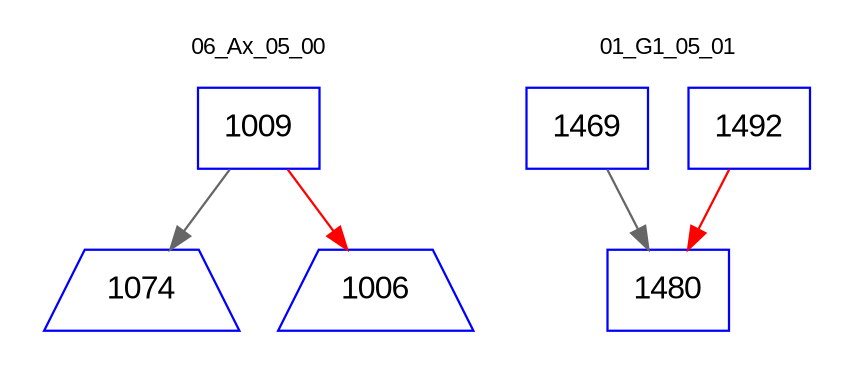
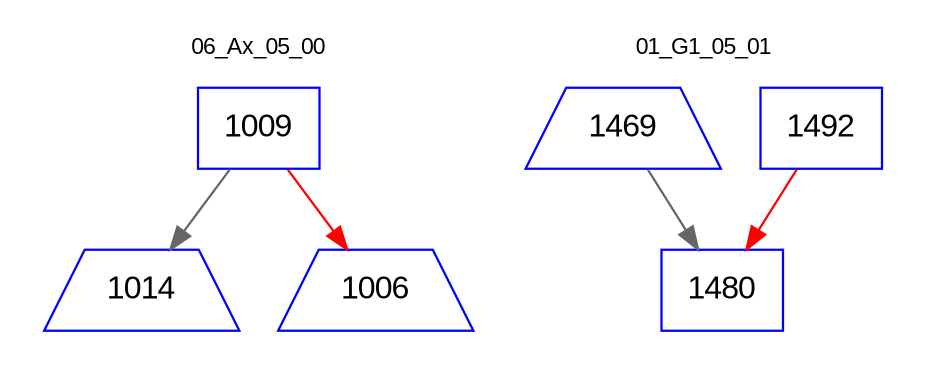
(587, 128) -> (623, 128)
(142, 290) -> (142, 290)
